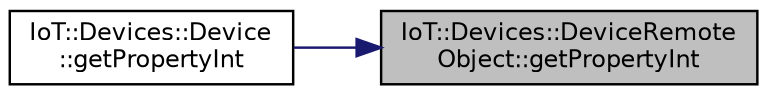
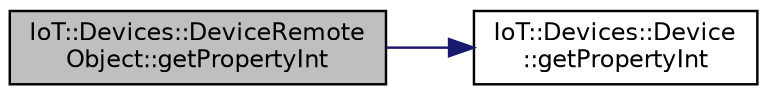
(325, 48) -> (418, 48)
